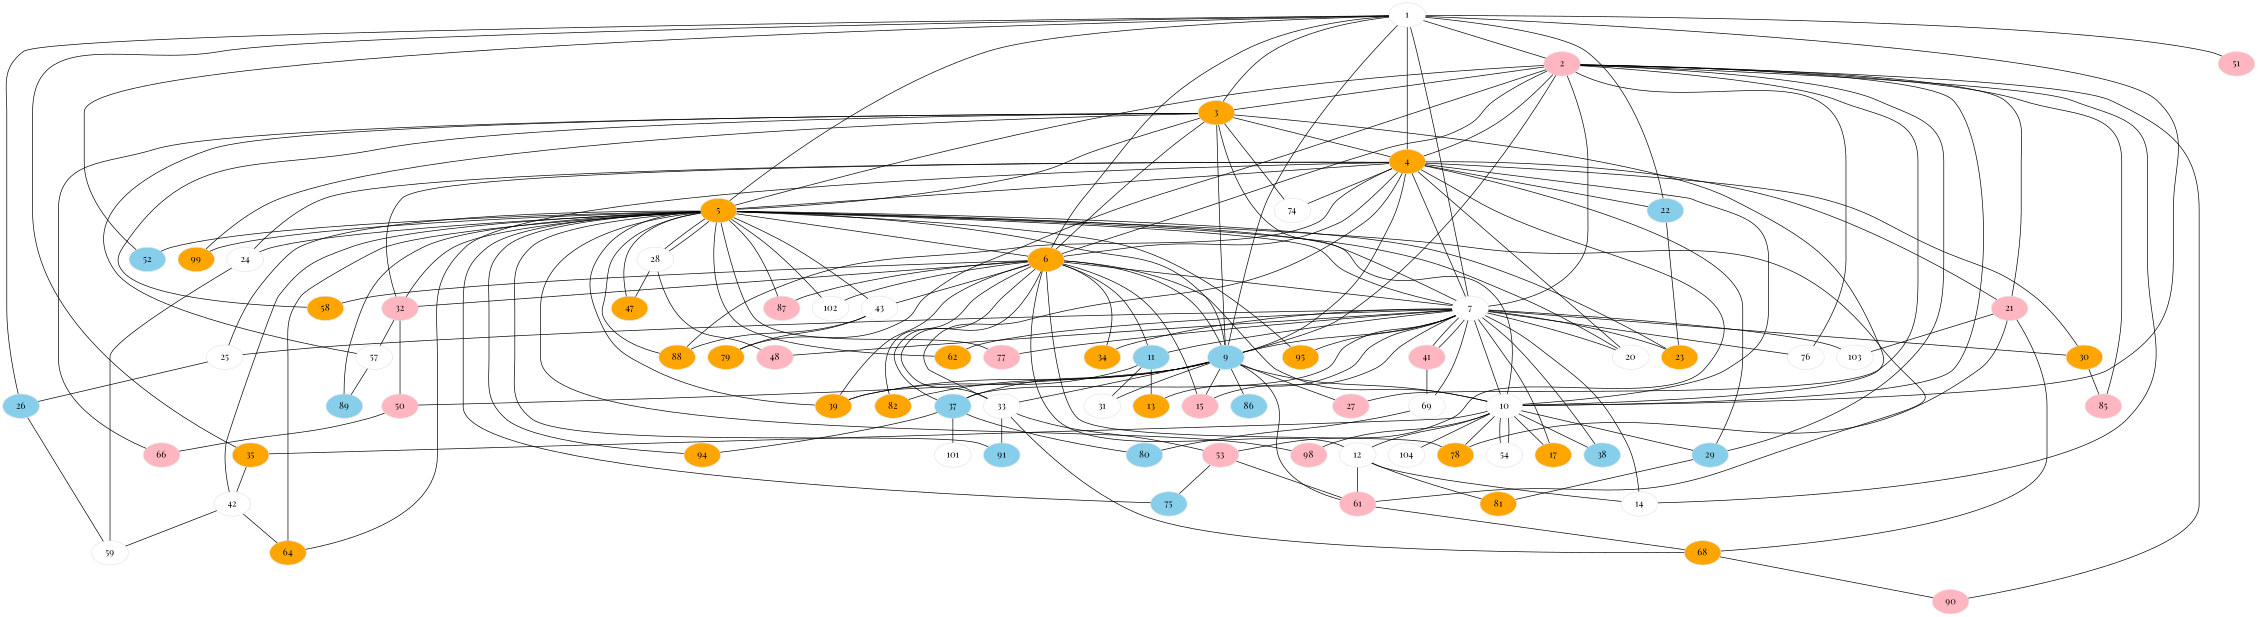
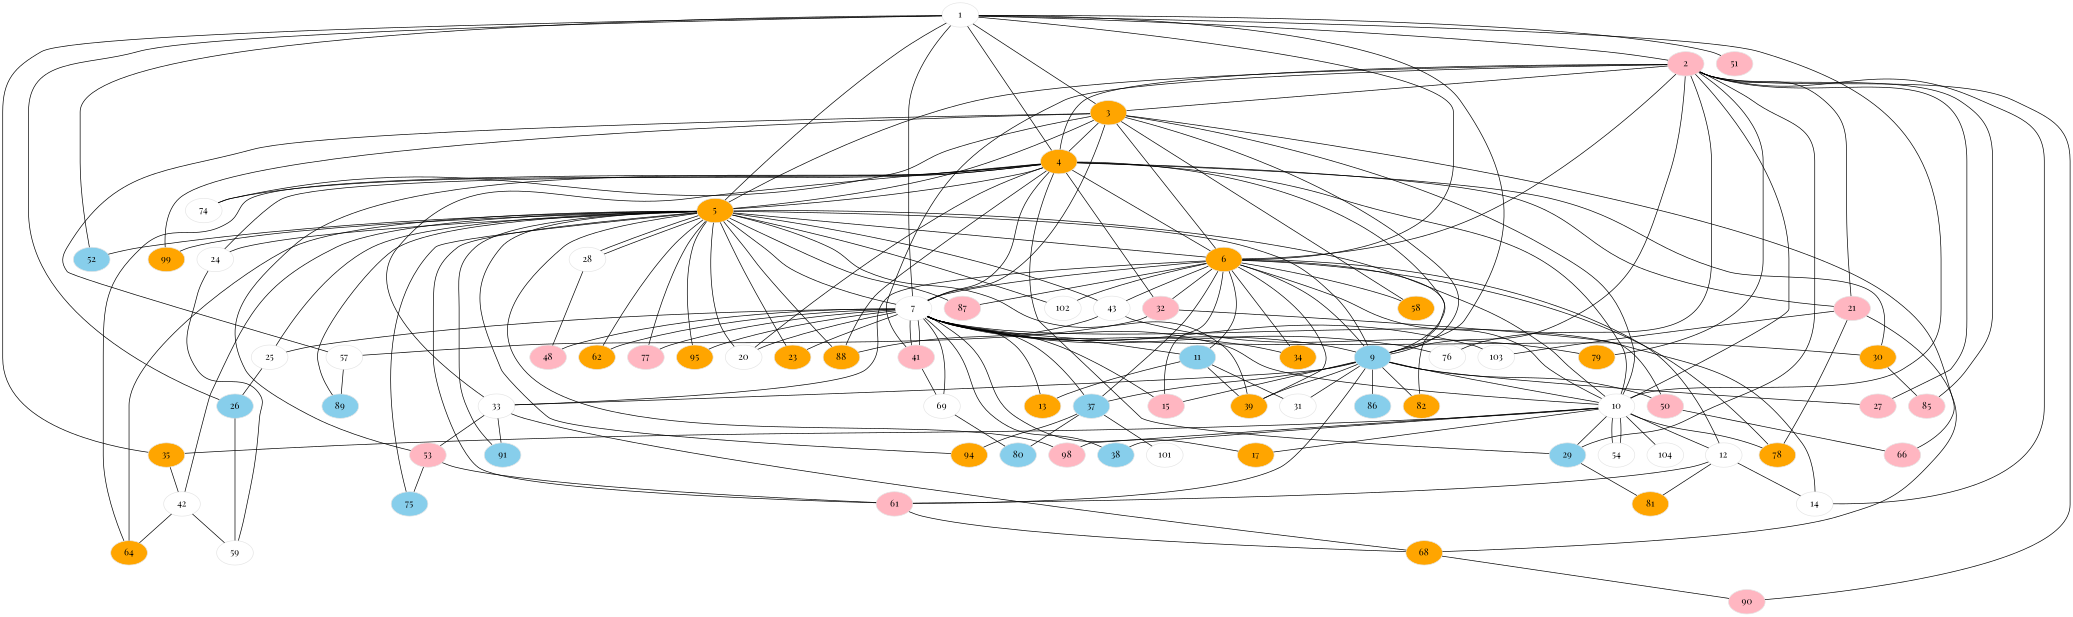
(1665, 211) -> none
(1588, 220) -> (1062, 101)
(463, 243) -> none
(630, 308) -> none
